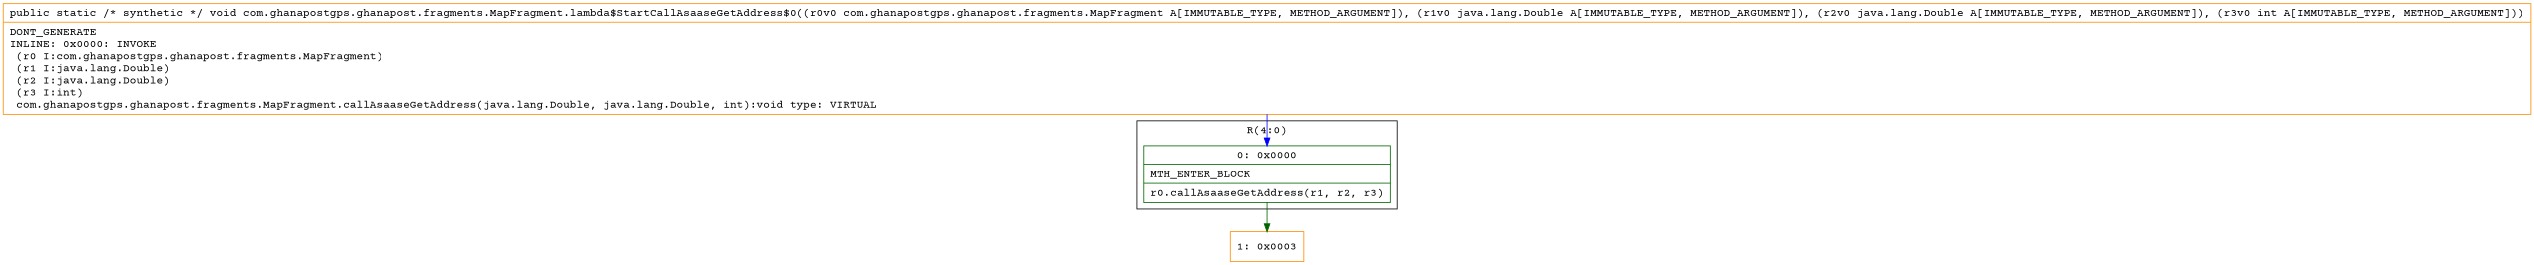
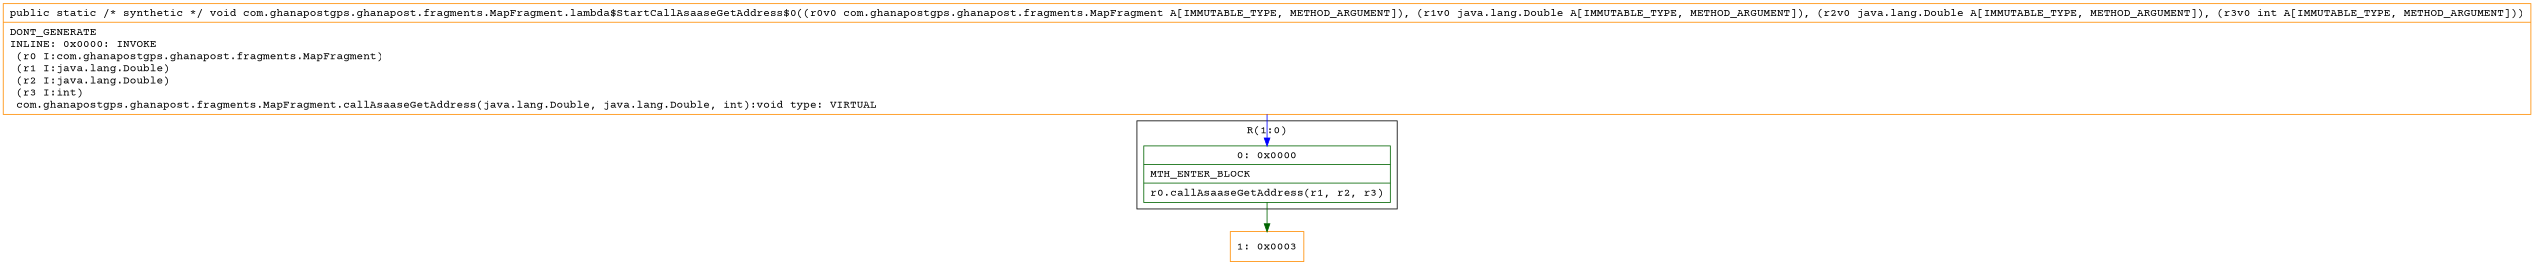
(1267, 130) -> (1267, 130)
